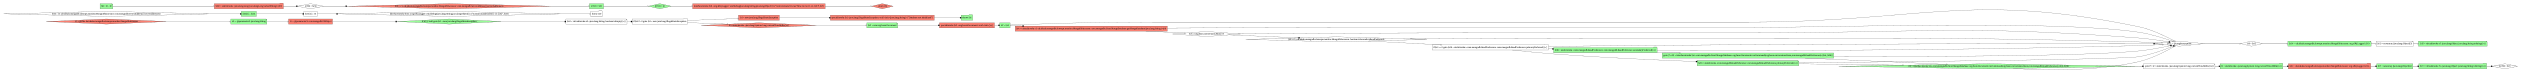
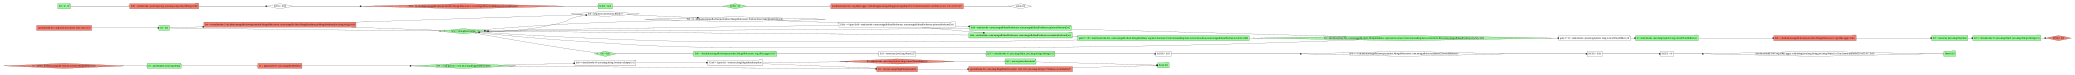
(882, 6) -> (1021, 6)
(249, 14) -> (1595, 54)
(596, 14) -> (1950, 54)
(249, 22) -> (164, 66)
(918, 25) -> (1096, 64)
(1703, 33) -> (536, 28)
(2179, 44) -> (464, 31)
(2252, 44) -> (605, 54)
none -> (1163, 54)
(2505, 66) -> (2058, 38)
none -> (692, 68)
